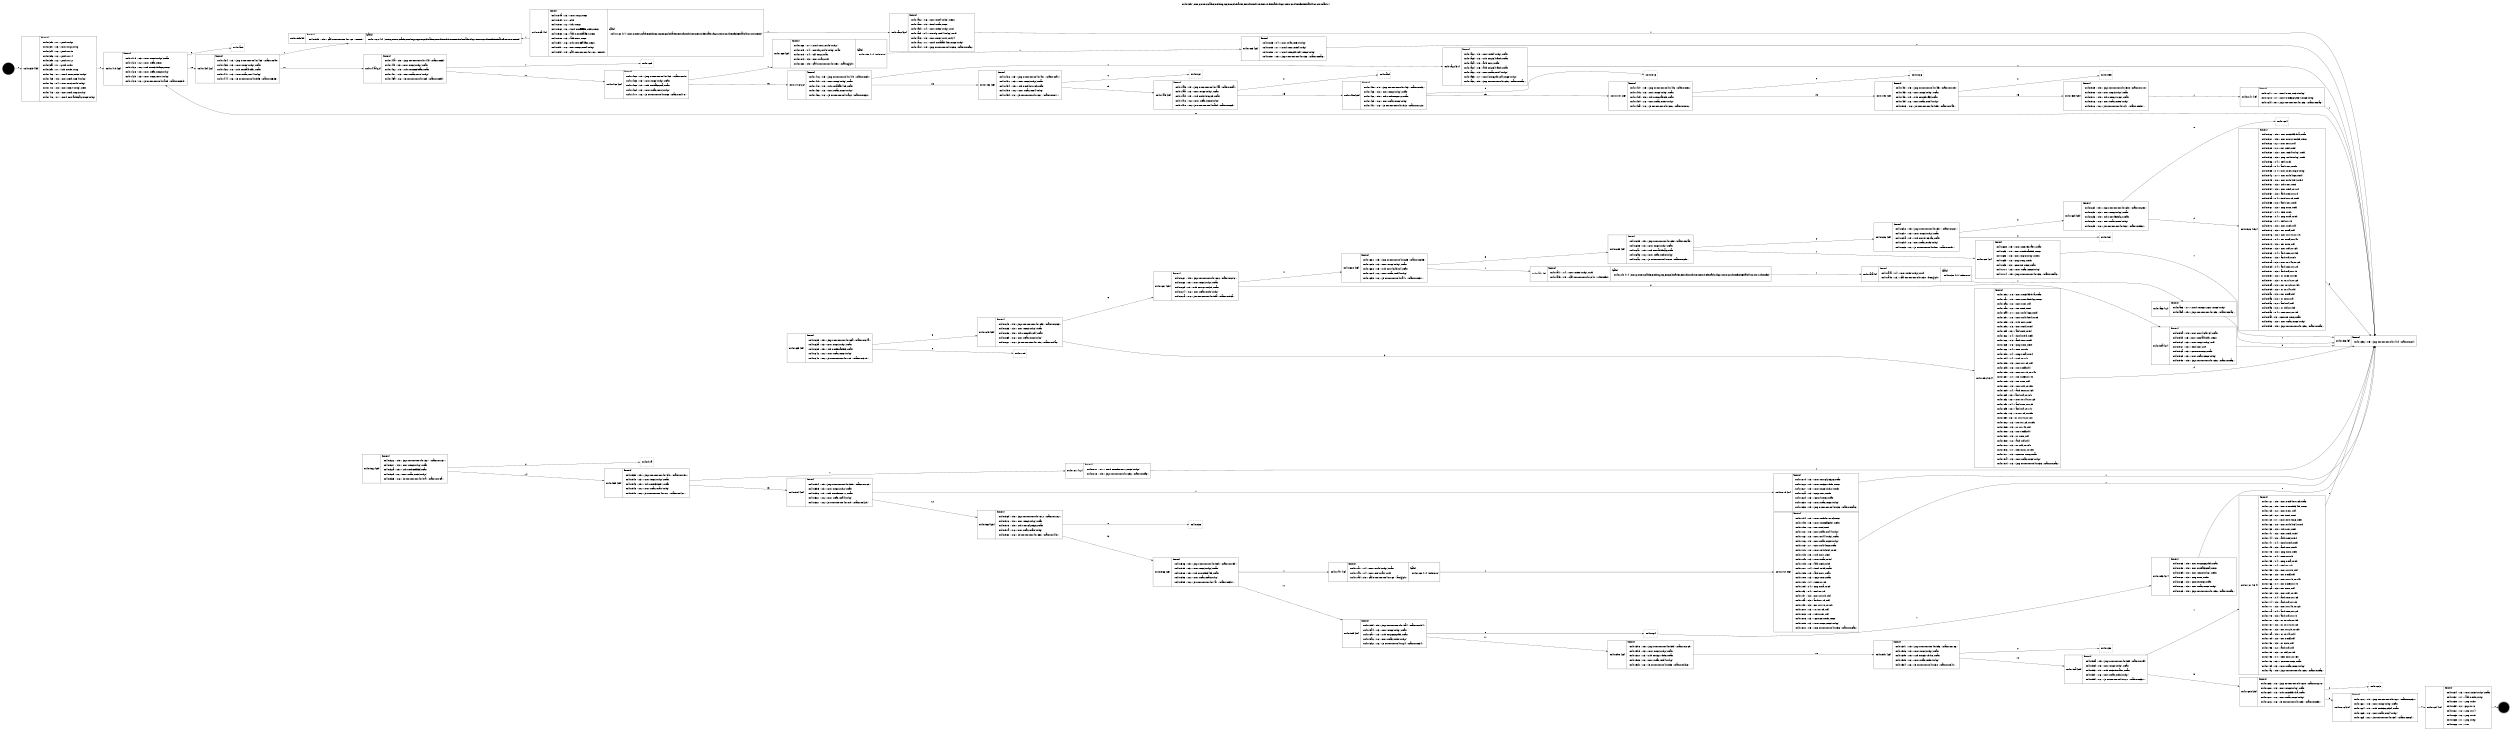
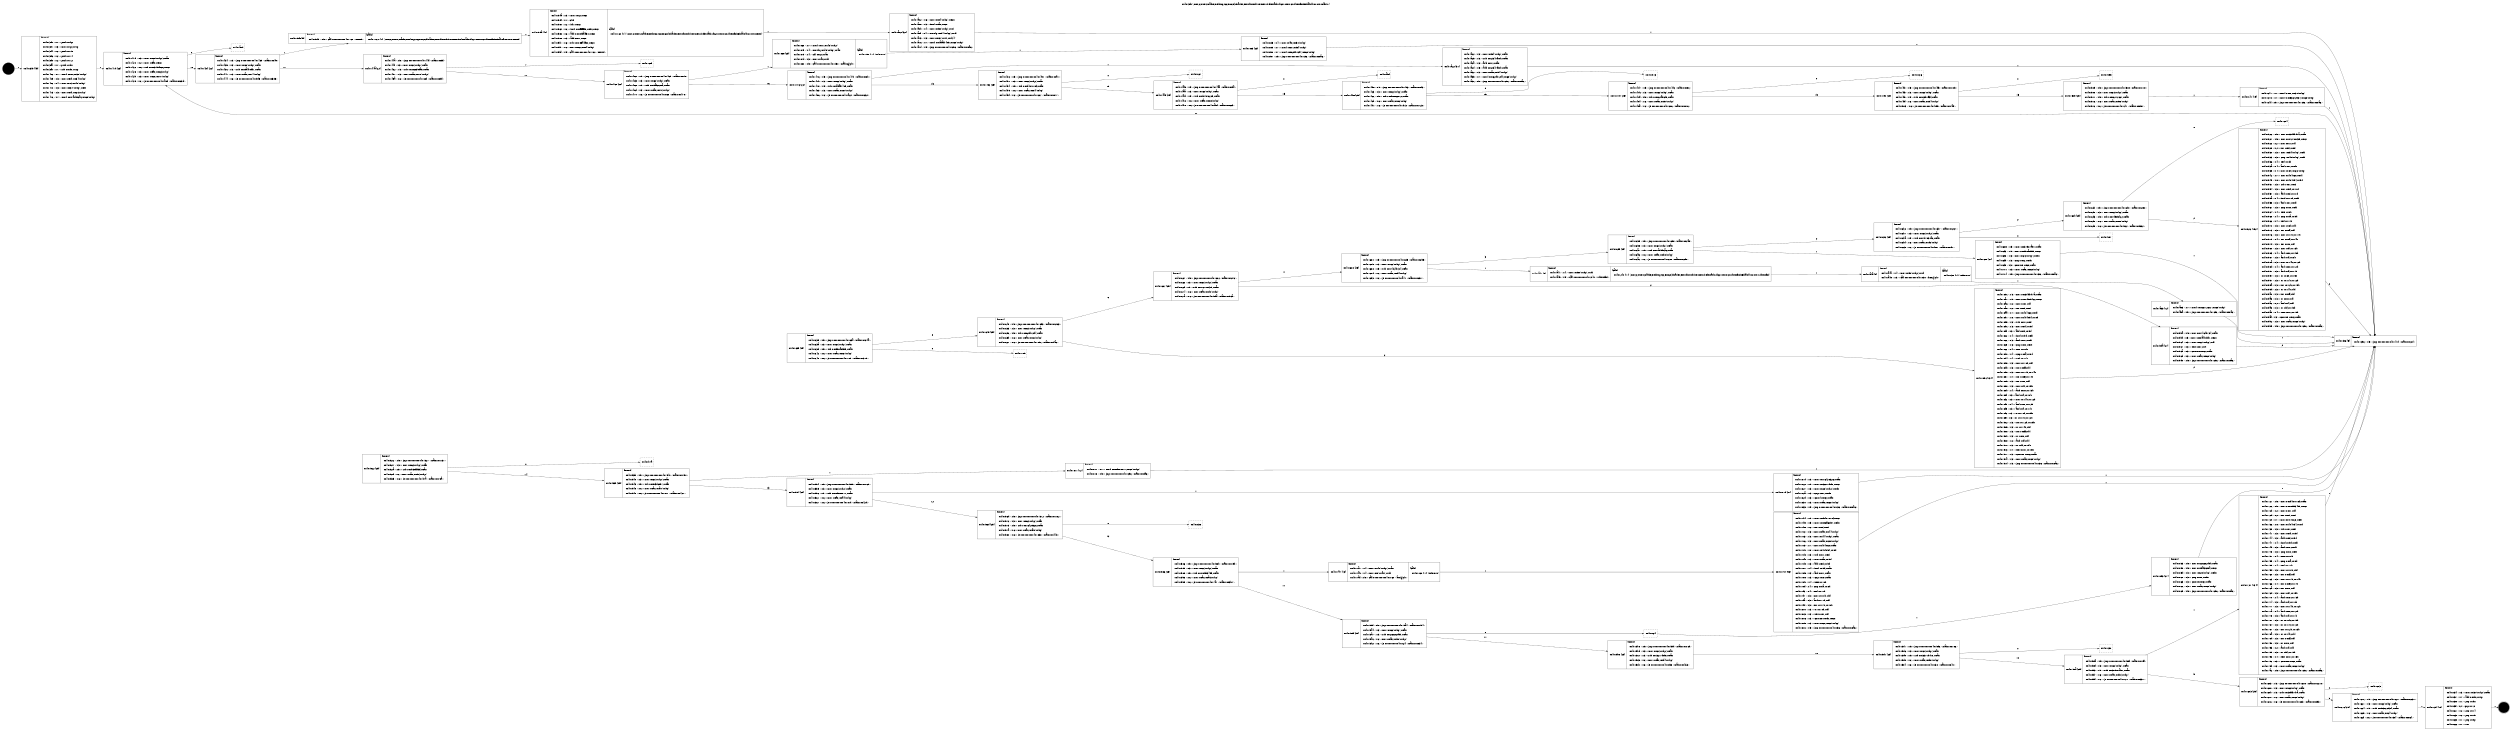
(526, 38) -> (525, 36)
